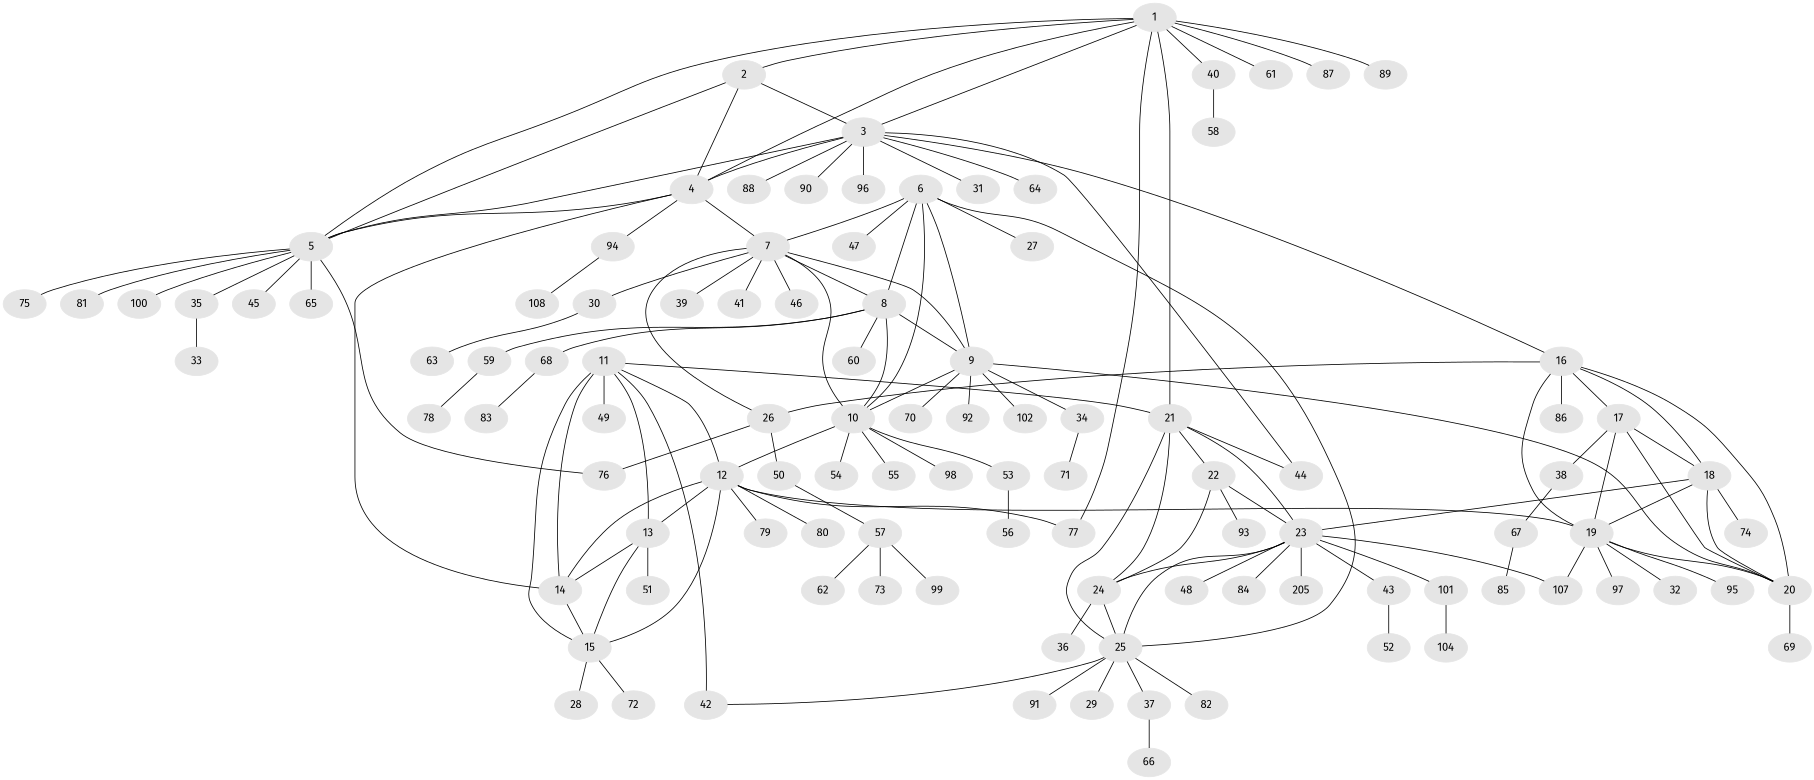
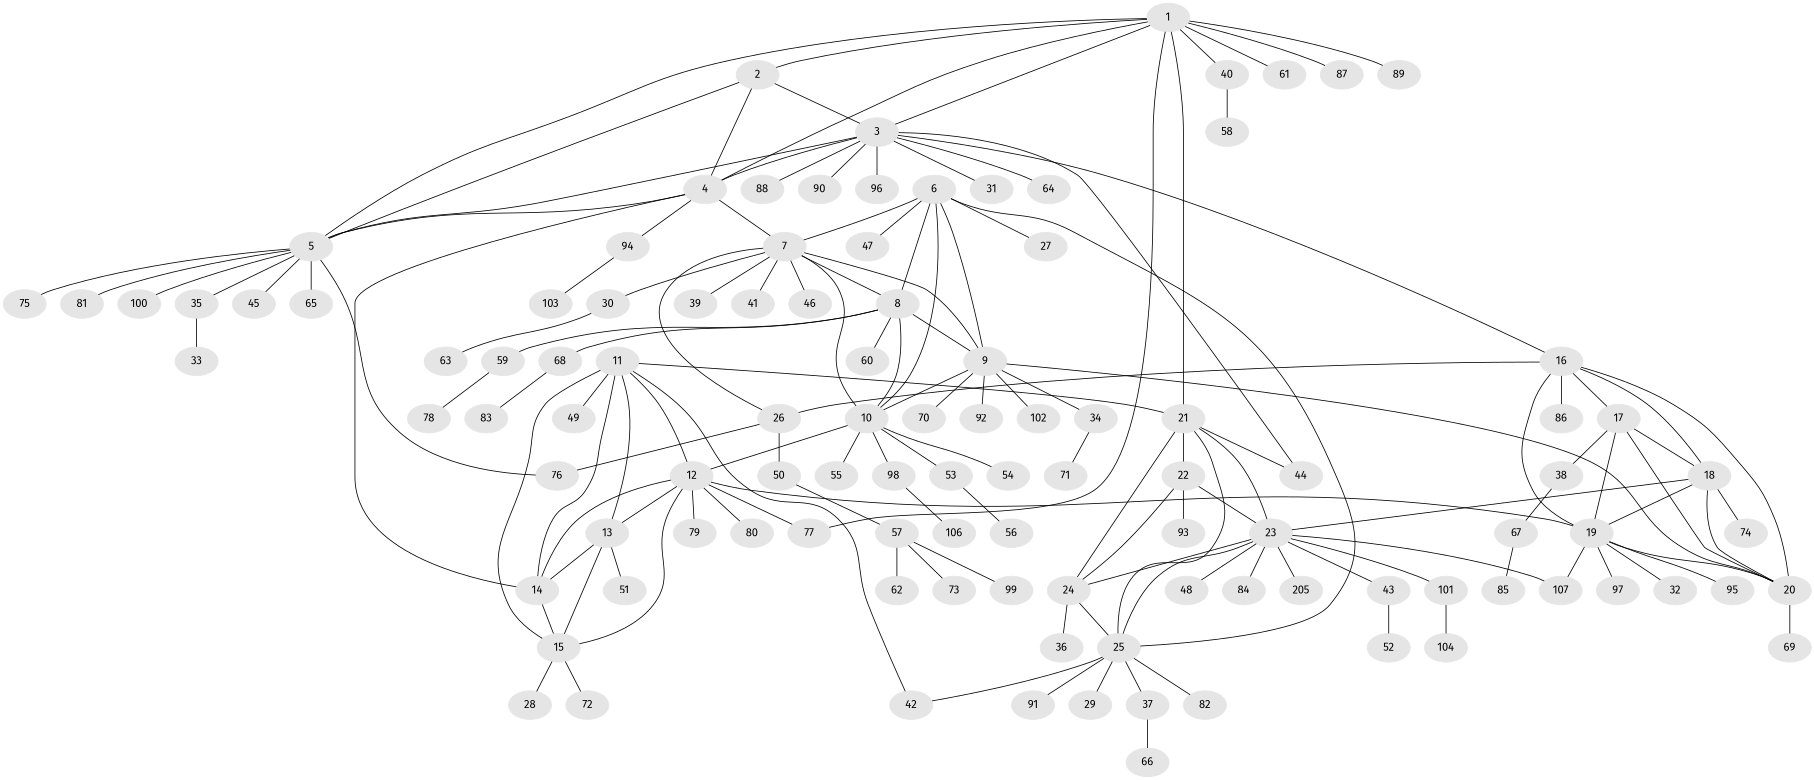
(537, 304) -> (551, 304)
none -> (954, 533)
